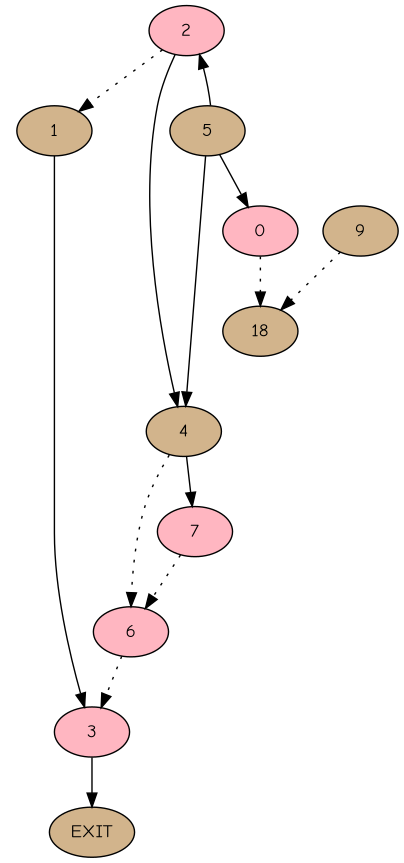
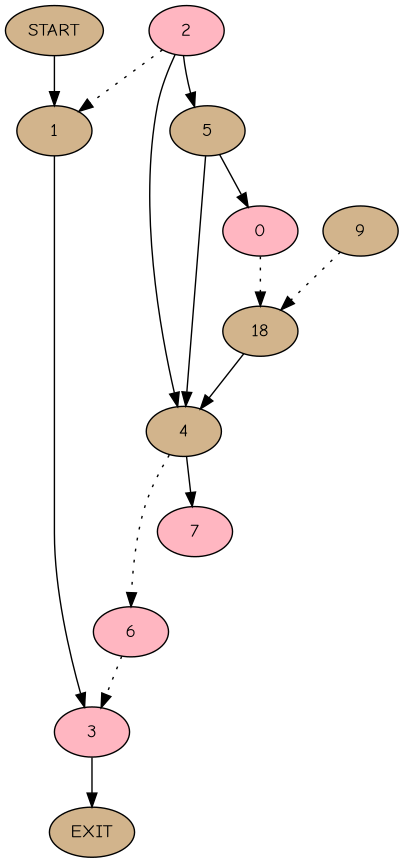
none -> (54, 31)
(208, 87) -> (186, 75)
none -> (226, 376)
(167, 576) -> none
